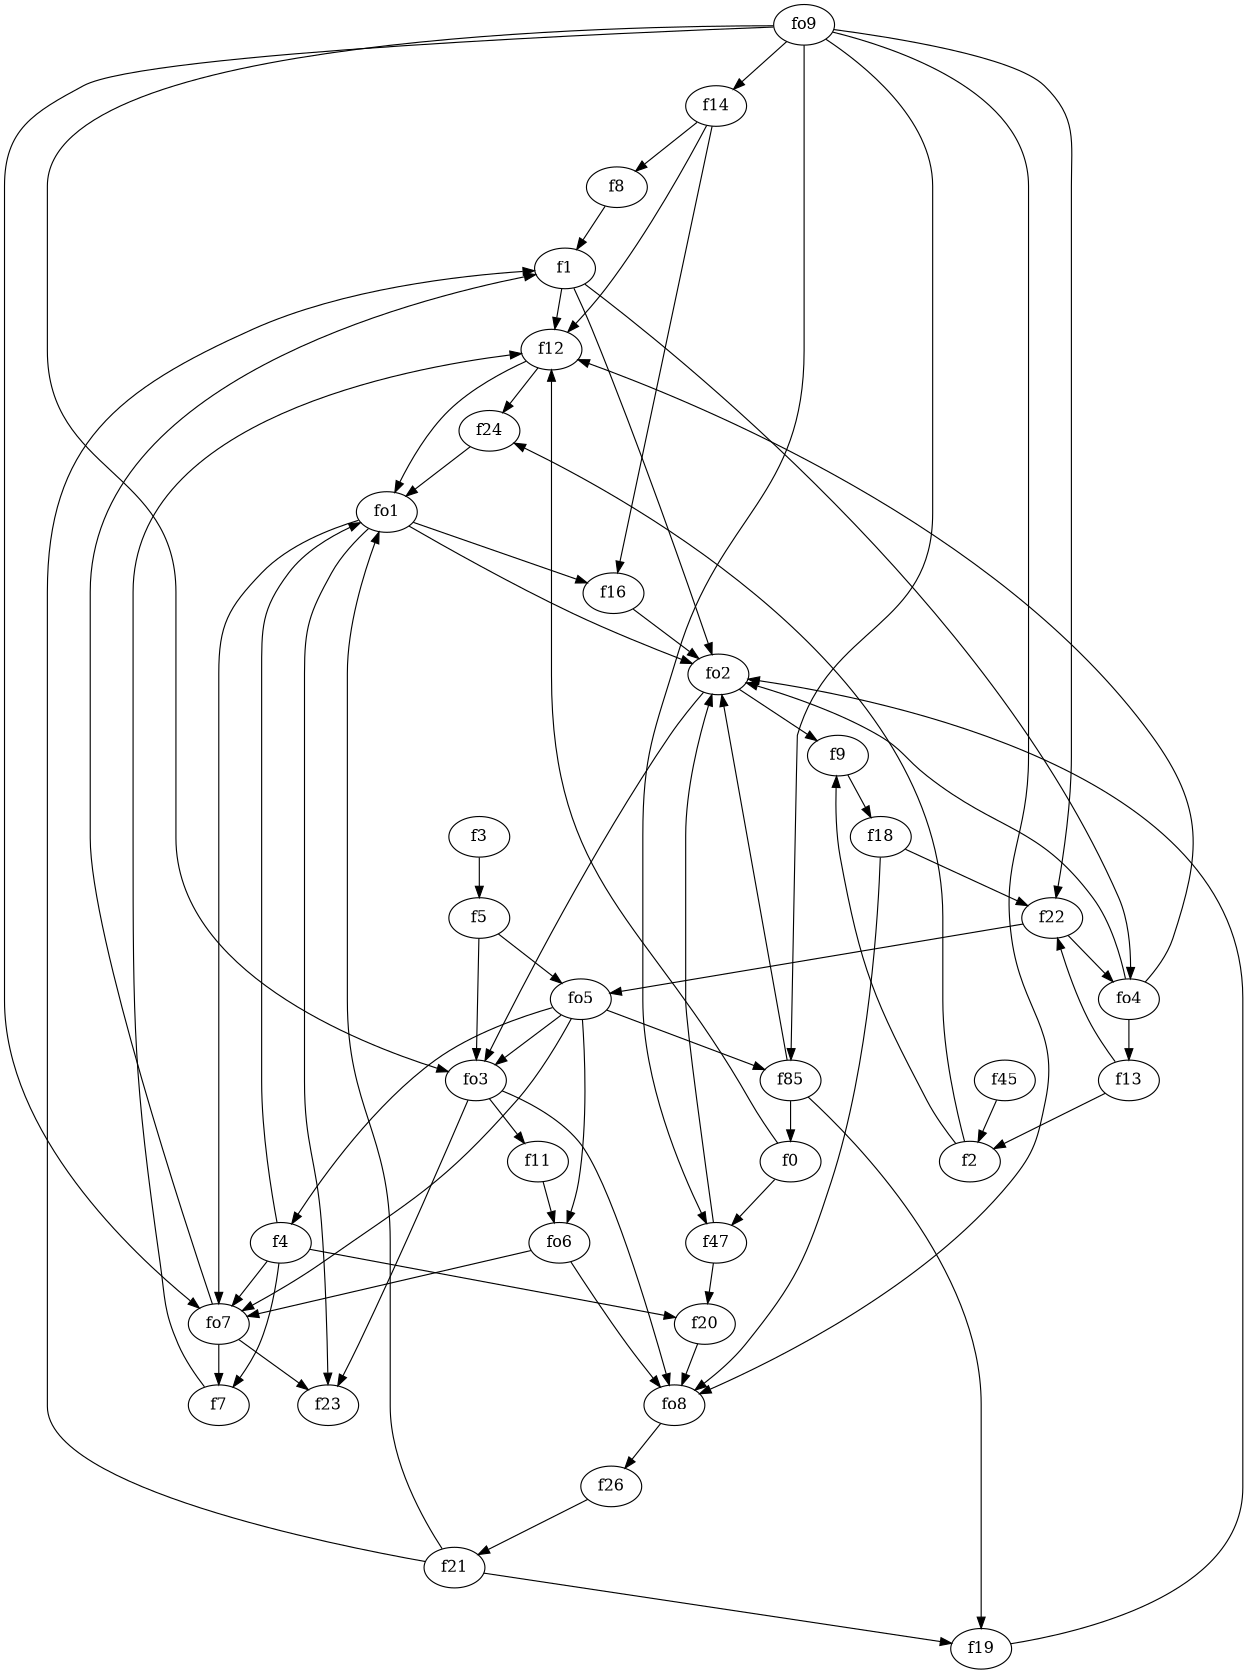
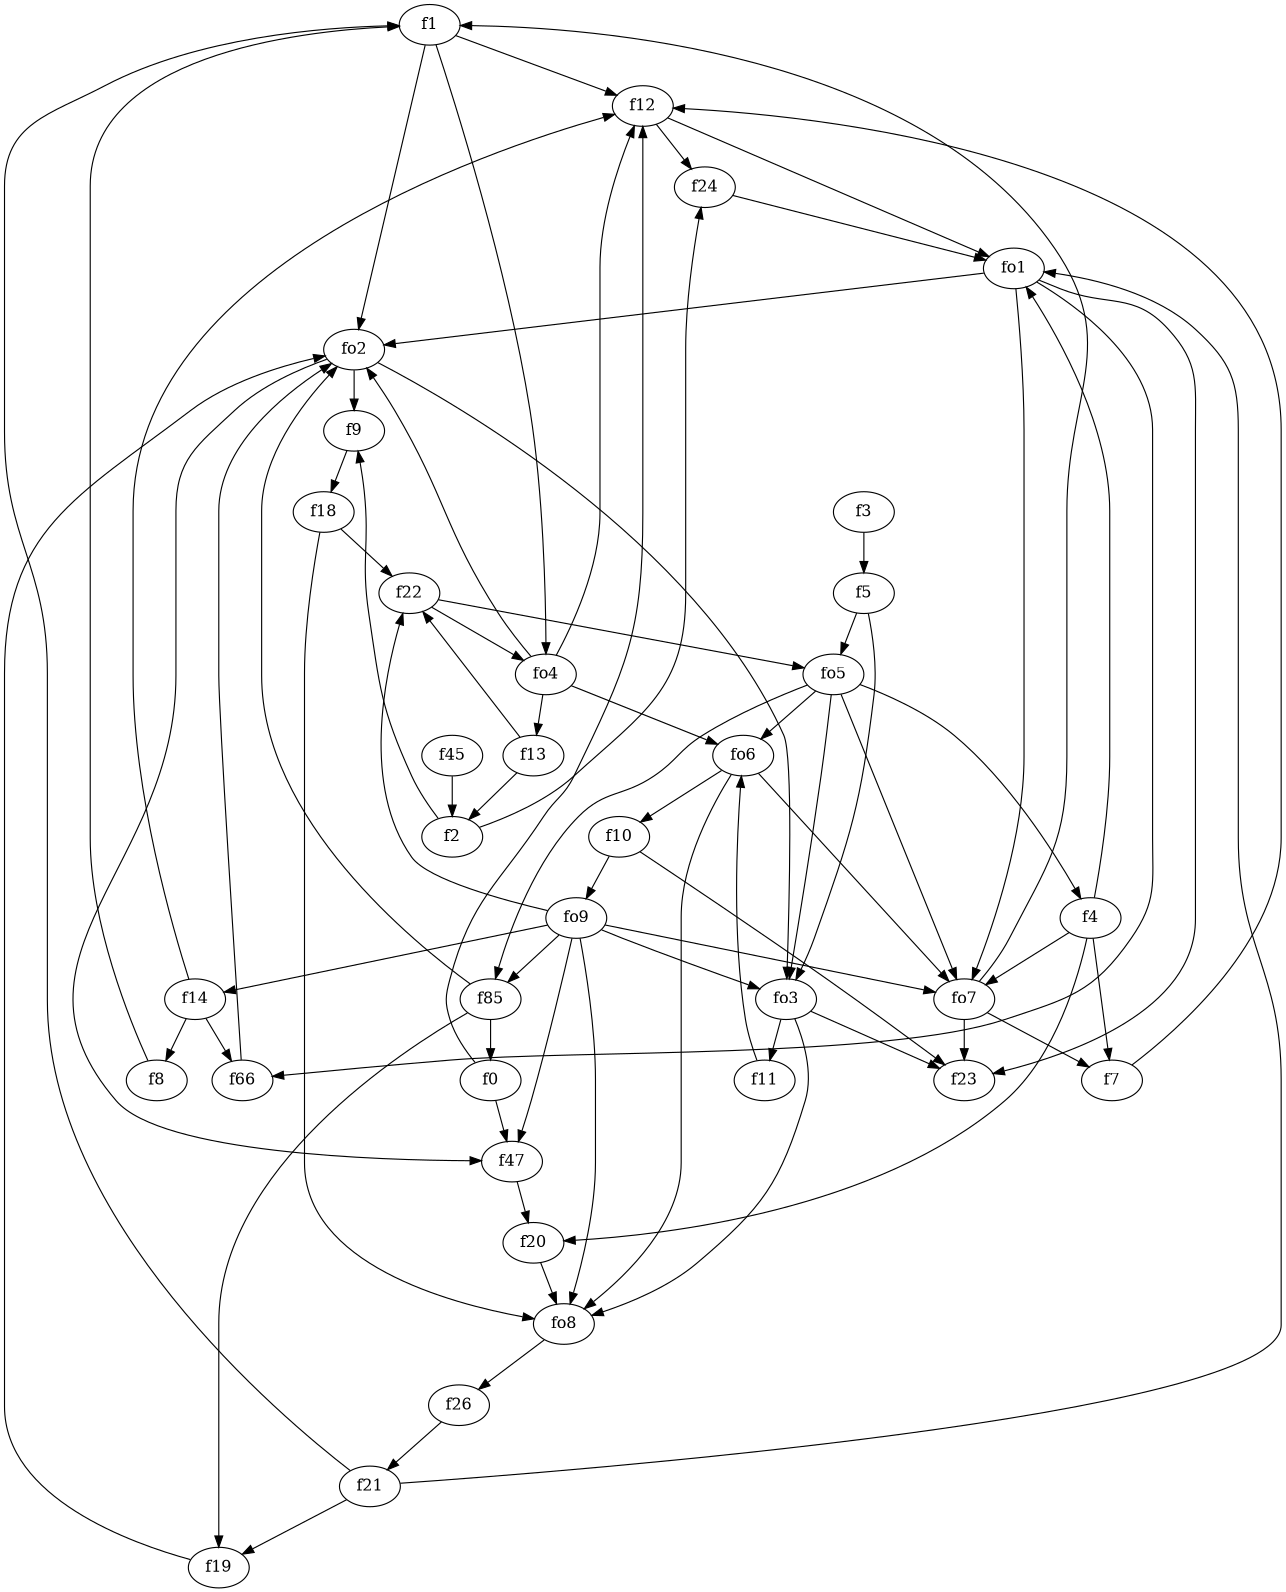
(614, 593) -> (242, 1080)
none -> (632, 710)
none -> (619, 837)
(686, 964) -> (113, 878)
